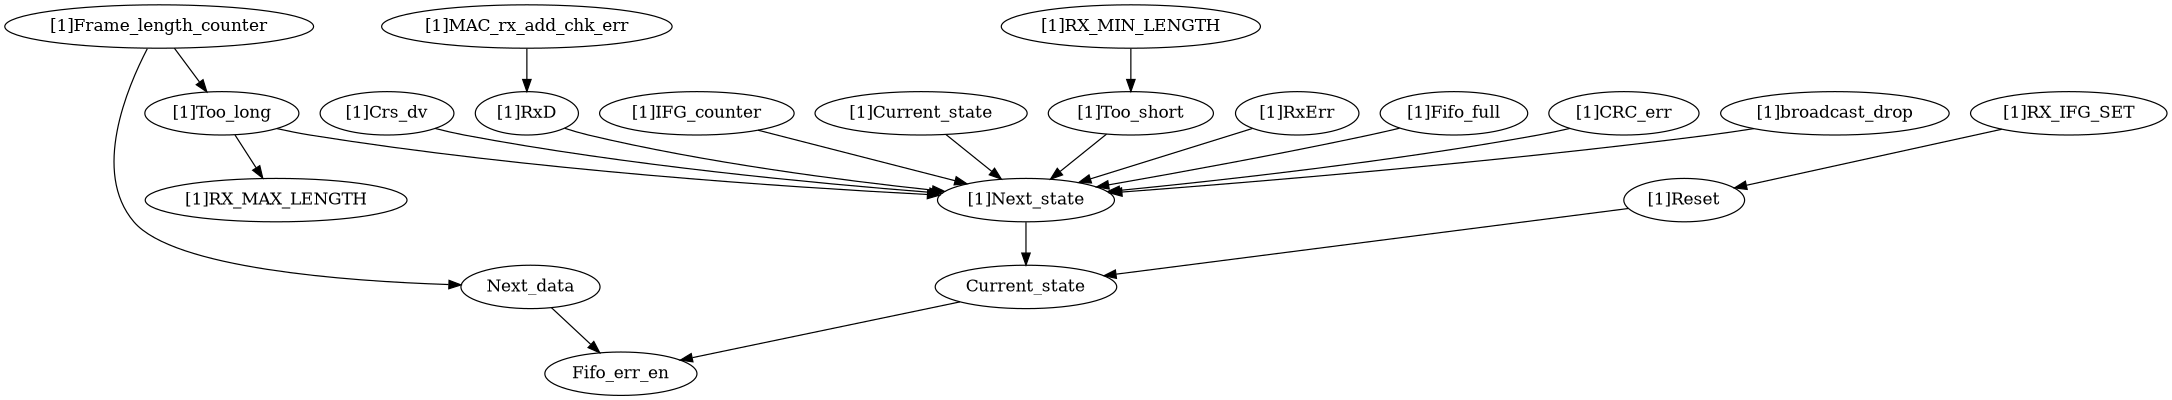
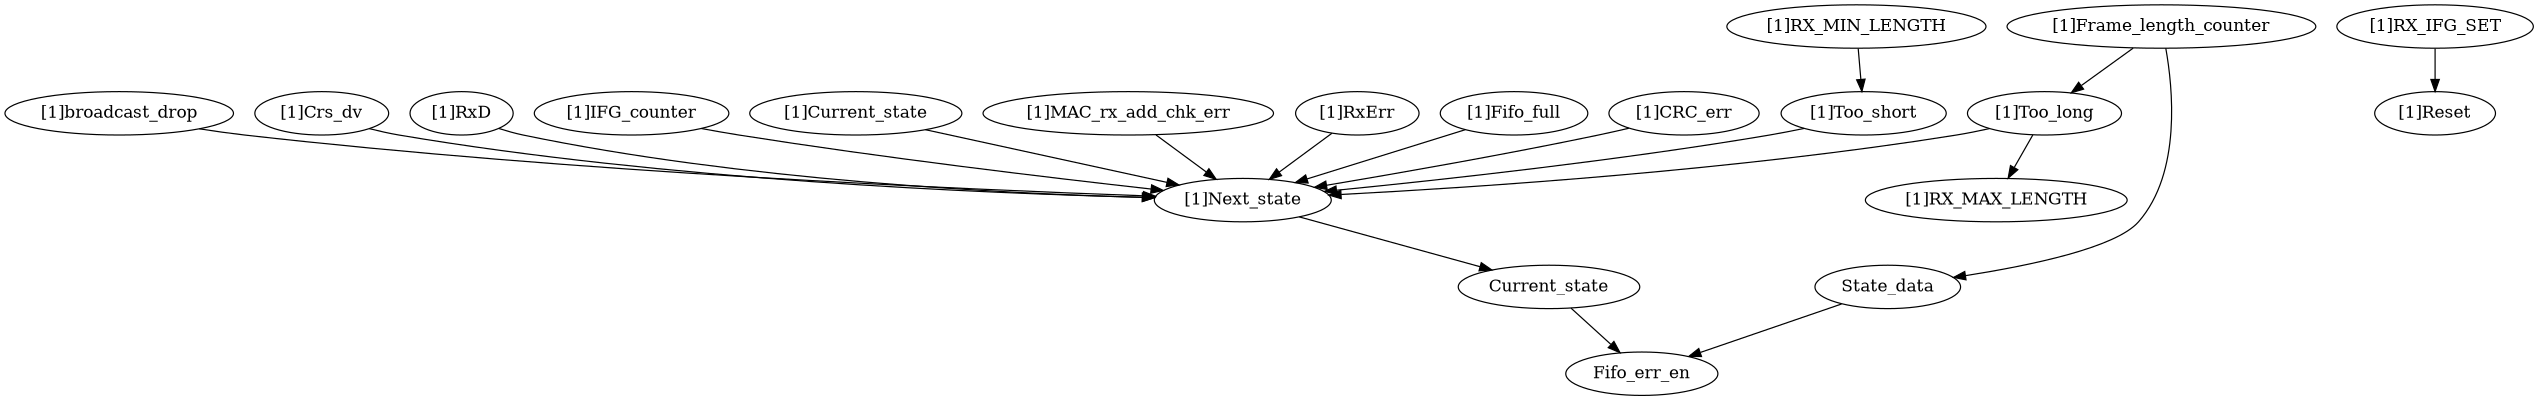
(527, 64) -> (1181, 154)
(1372, 241) -> none
(530, 287) -> (1888, 287)
